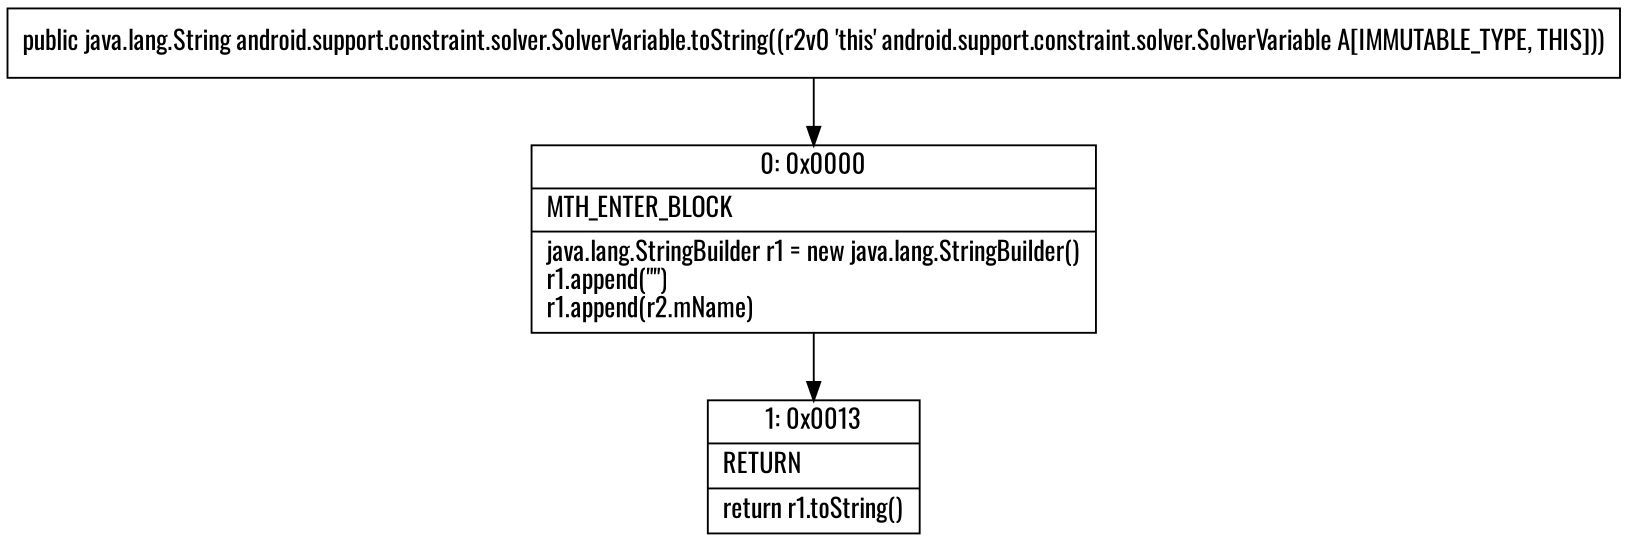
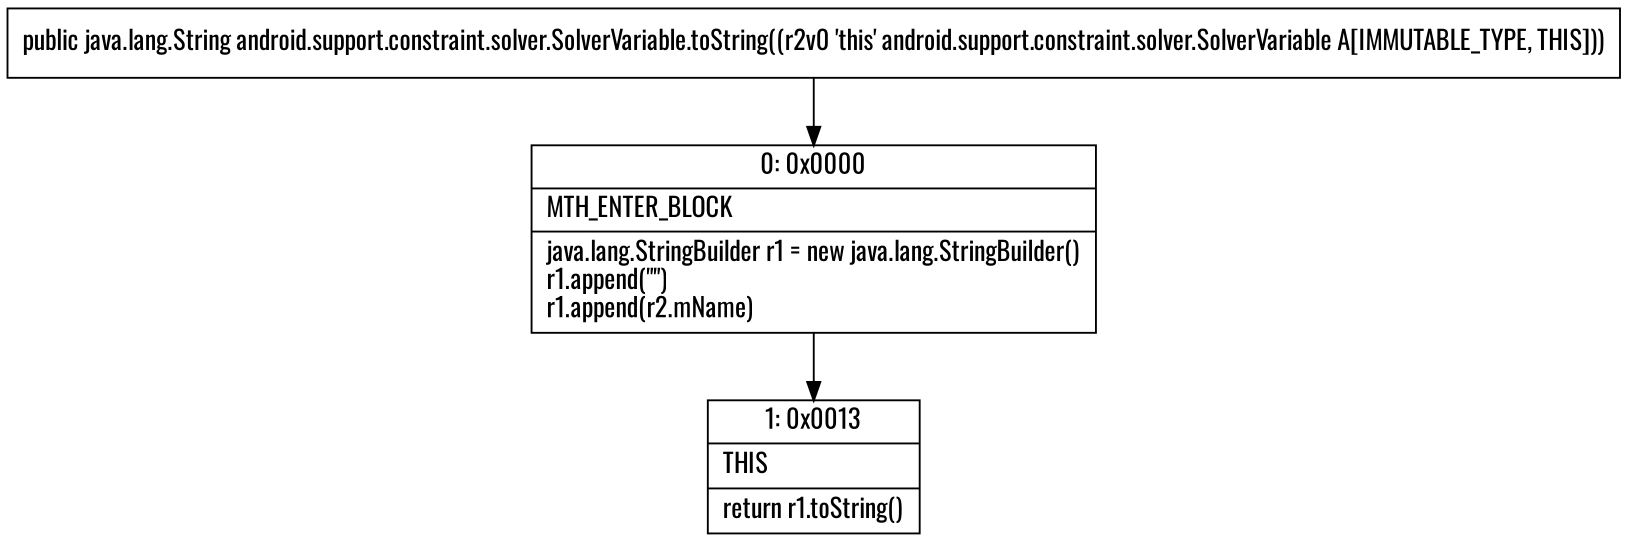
(763, 465) -> (746, 465)
